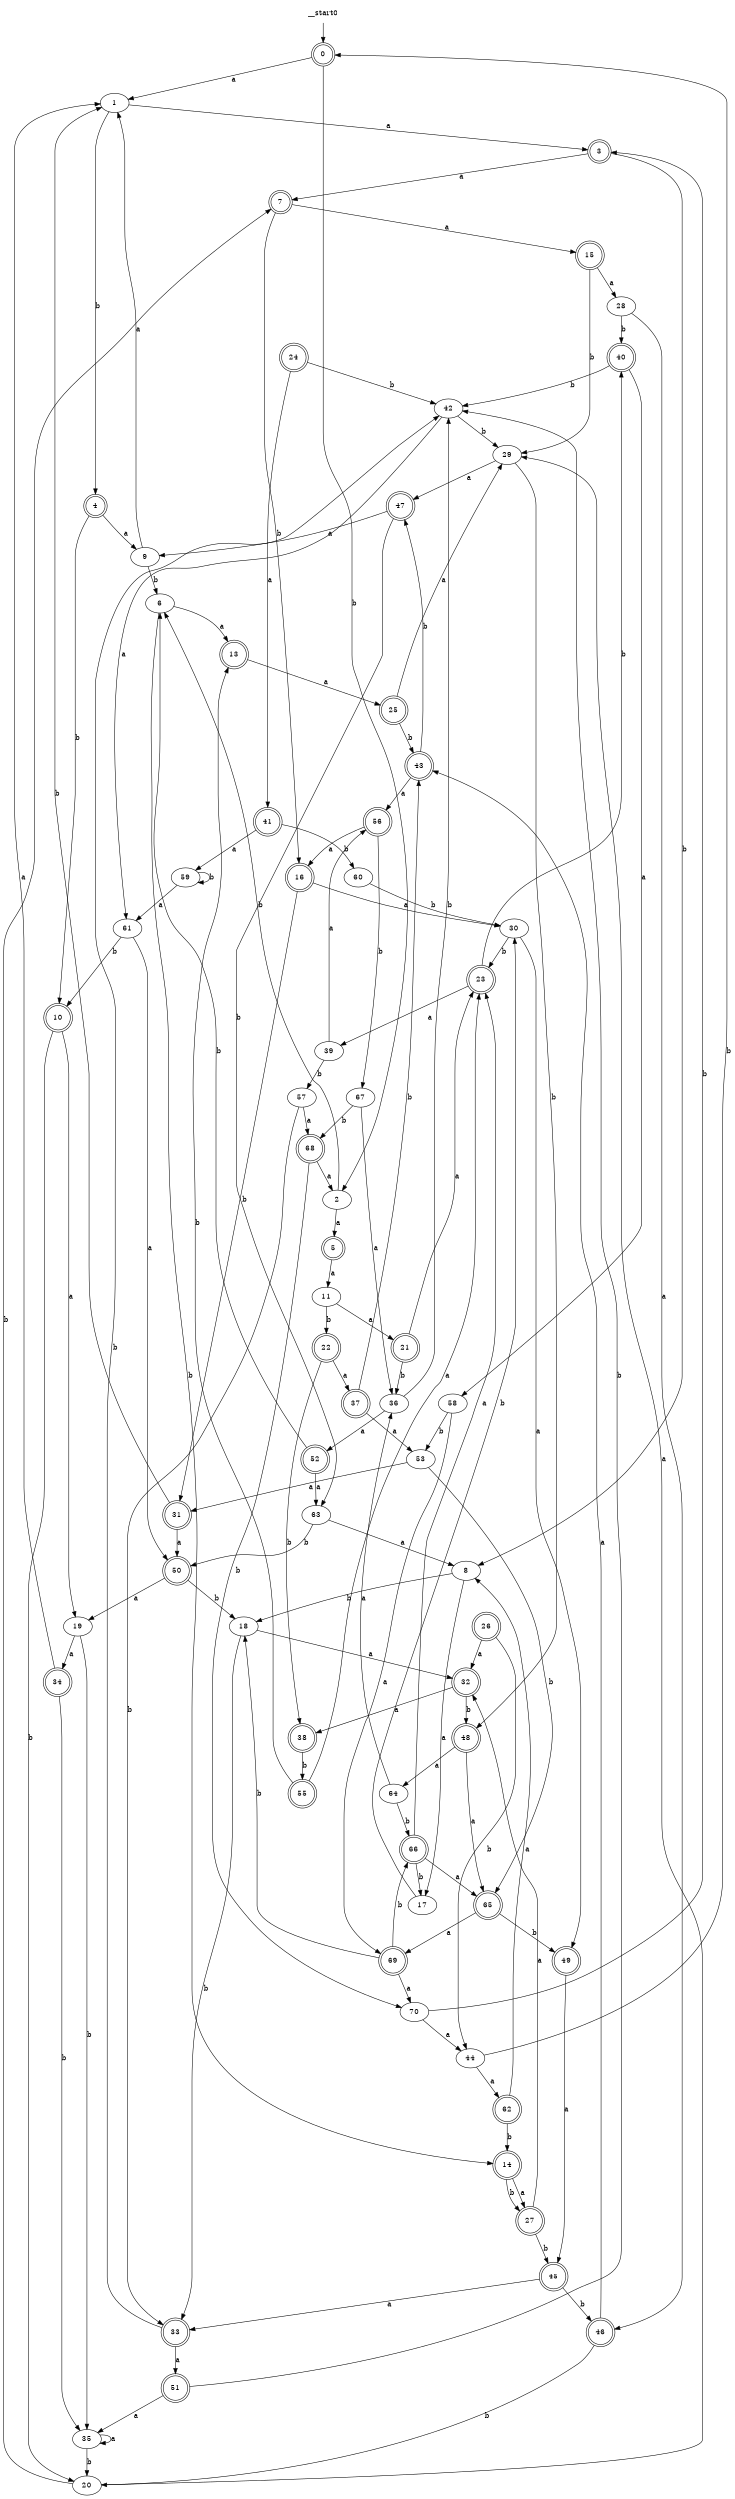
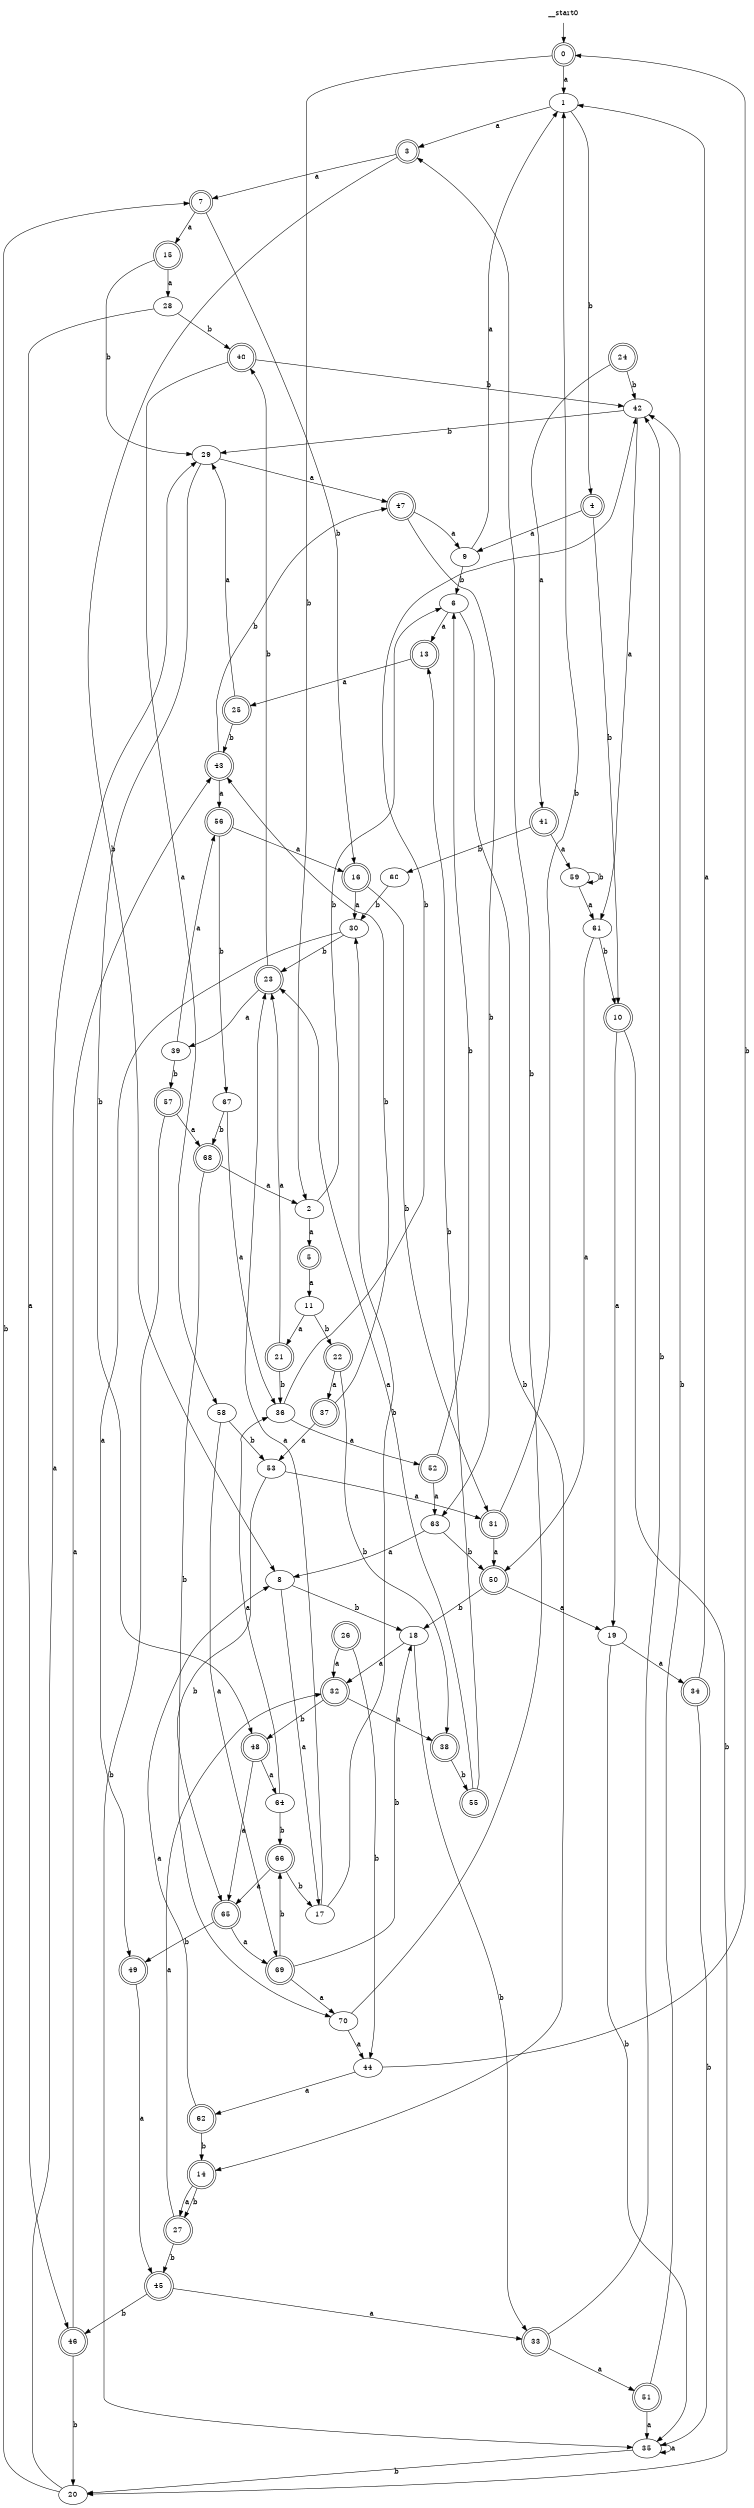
(302, 1098) -> (169, 1102)
(472, 1419) -> (285, 1446)
(127, 1698) -> (104, 2017)
